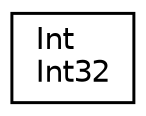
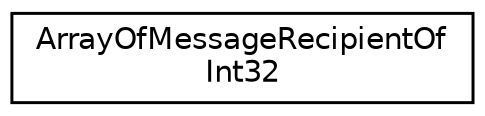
(73, 58) -> (242, 58)
